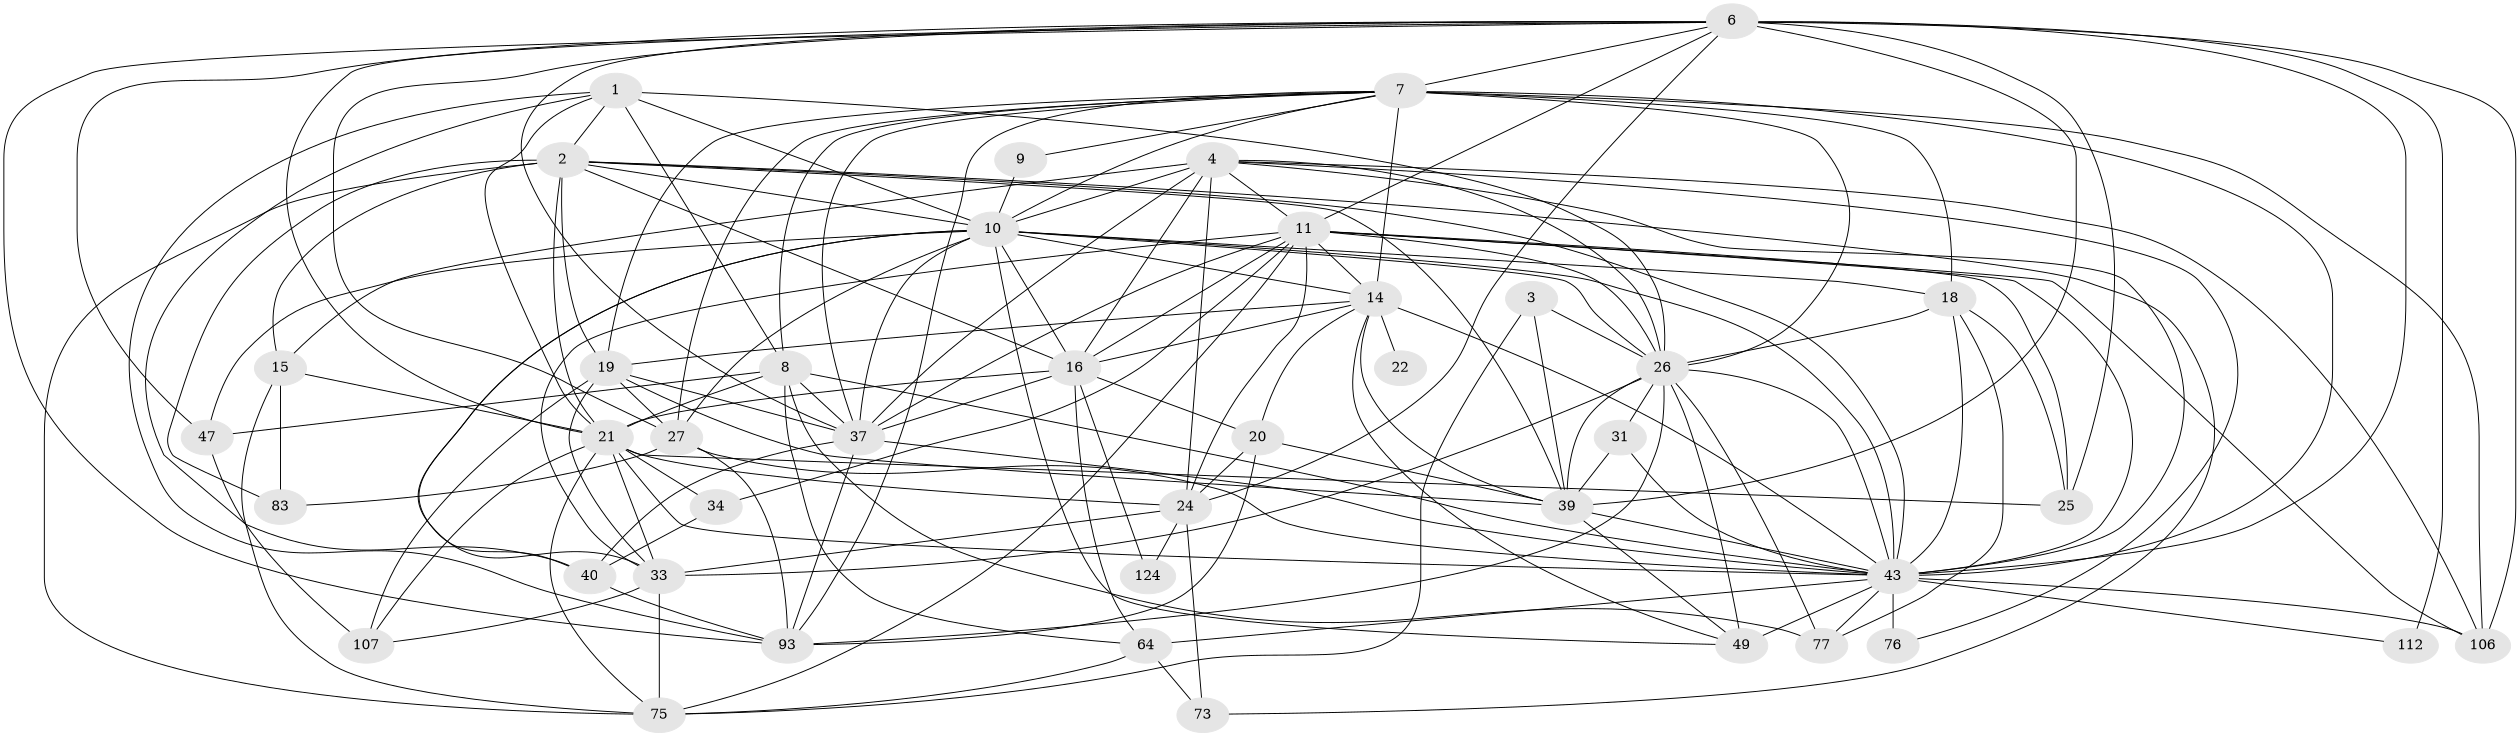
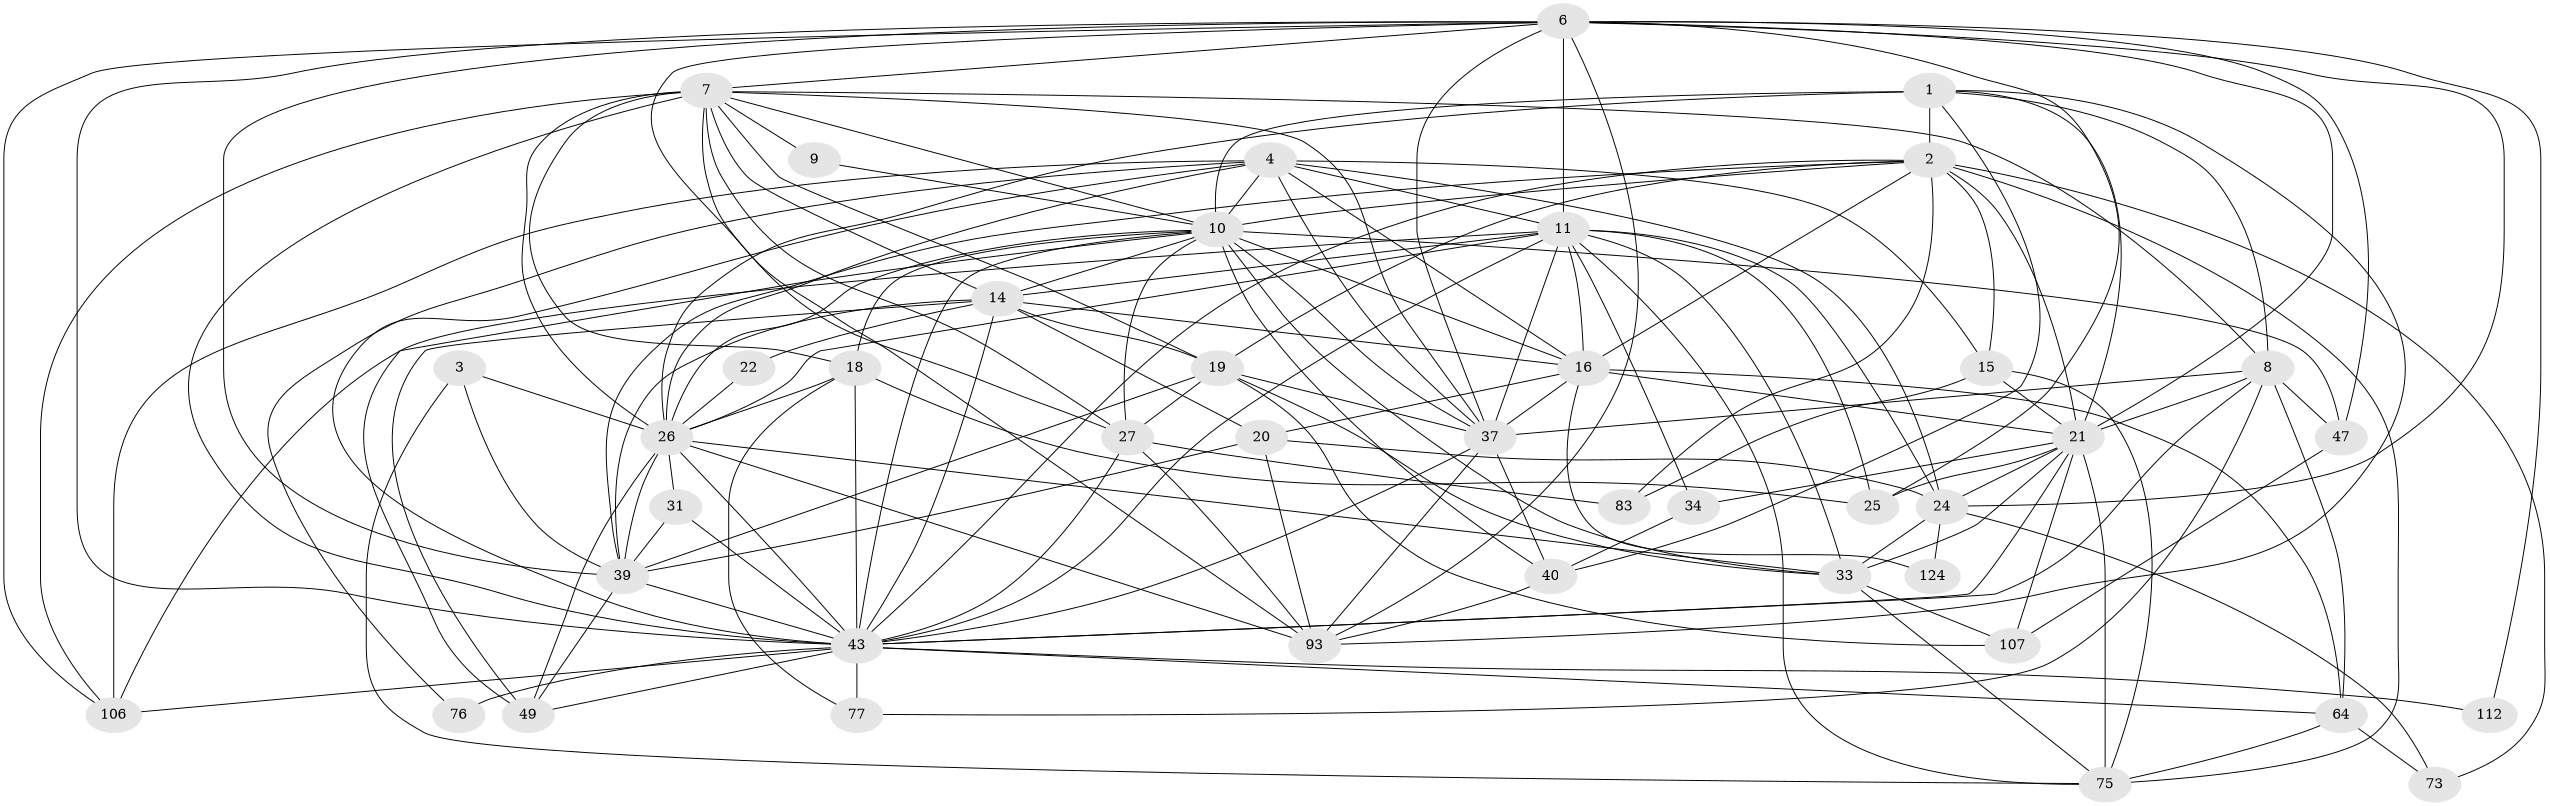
(1753, 502) -> (708, 403)
